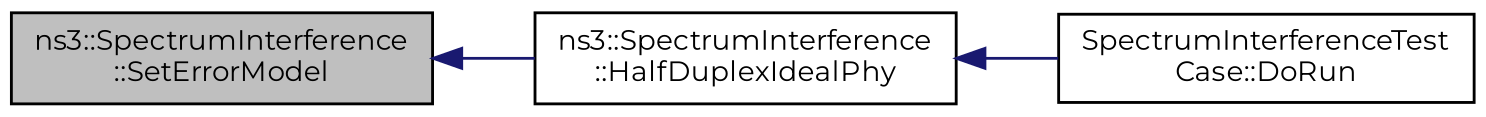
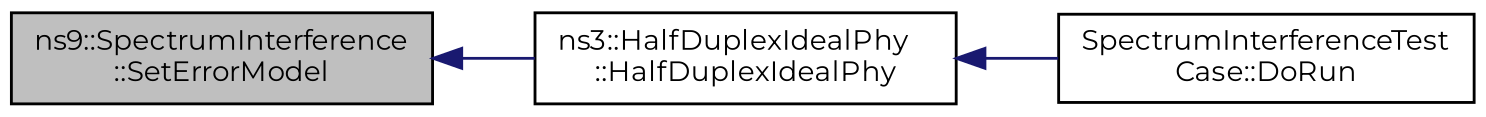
(222, 58) -> (222, 58)
(746, 58) -> (746, 58)
